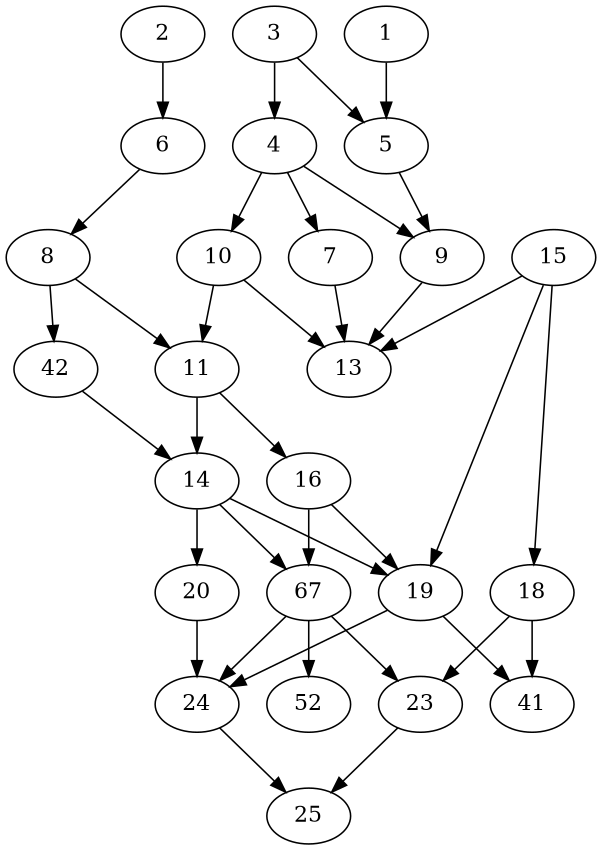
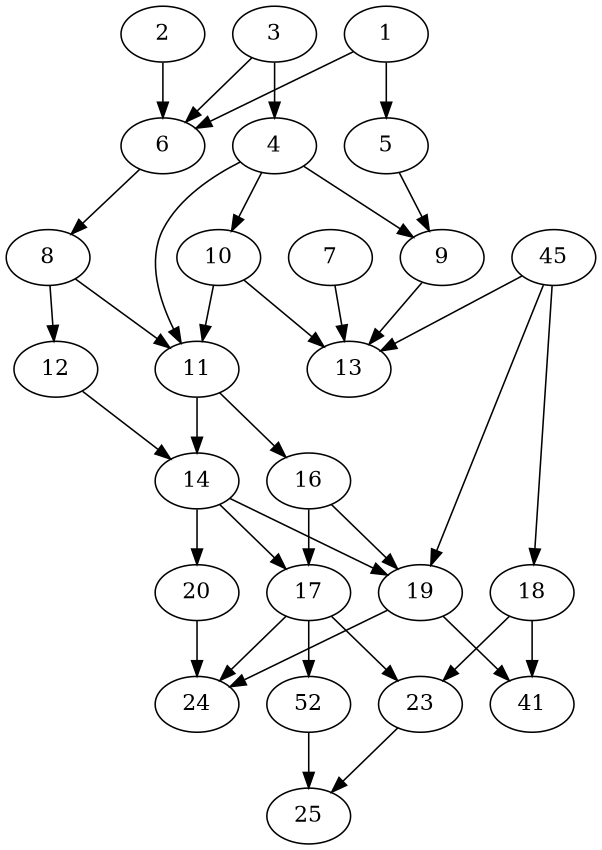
(325, 84) -> (224, 84)
none -> (285, 85)
(299, 195) -> (163, 229)
(554, 258) -> (554, 258)
(56, 369) -> (56, 369)
(309, 593) -> (309, 593)
(247, 755) -> (309, 753)
